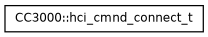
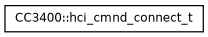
(104, 19) -> (104, 19)
